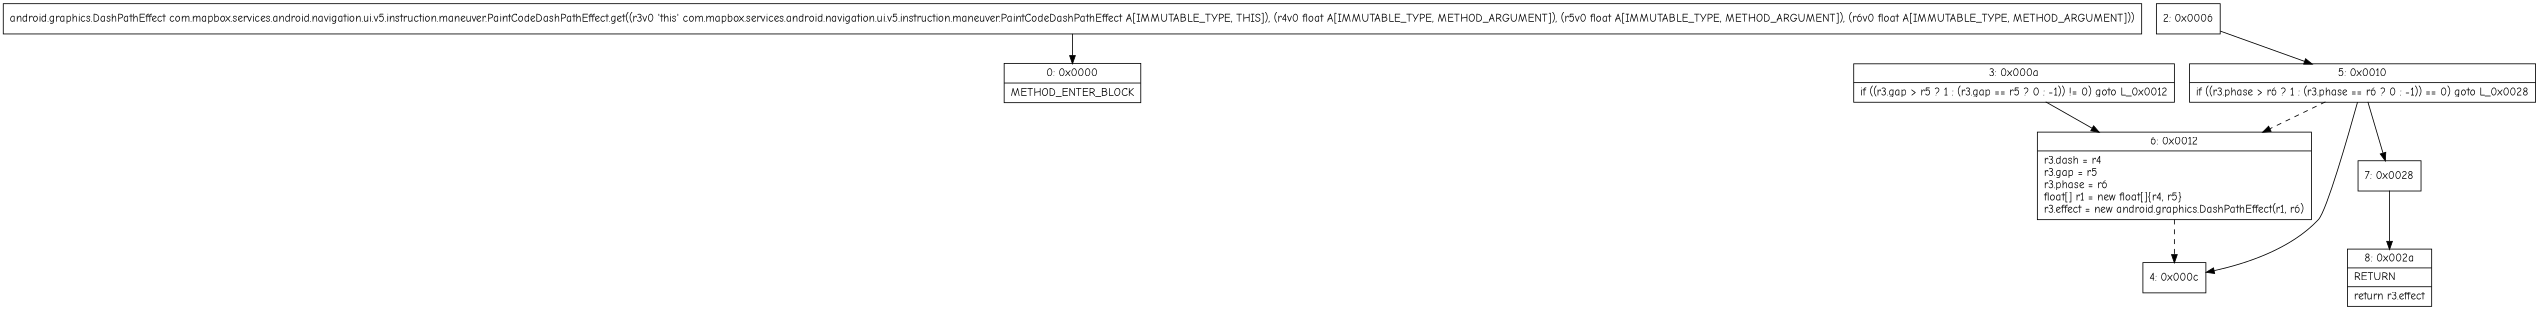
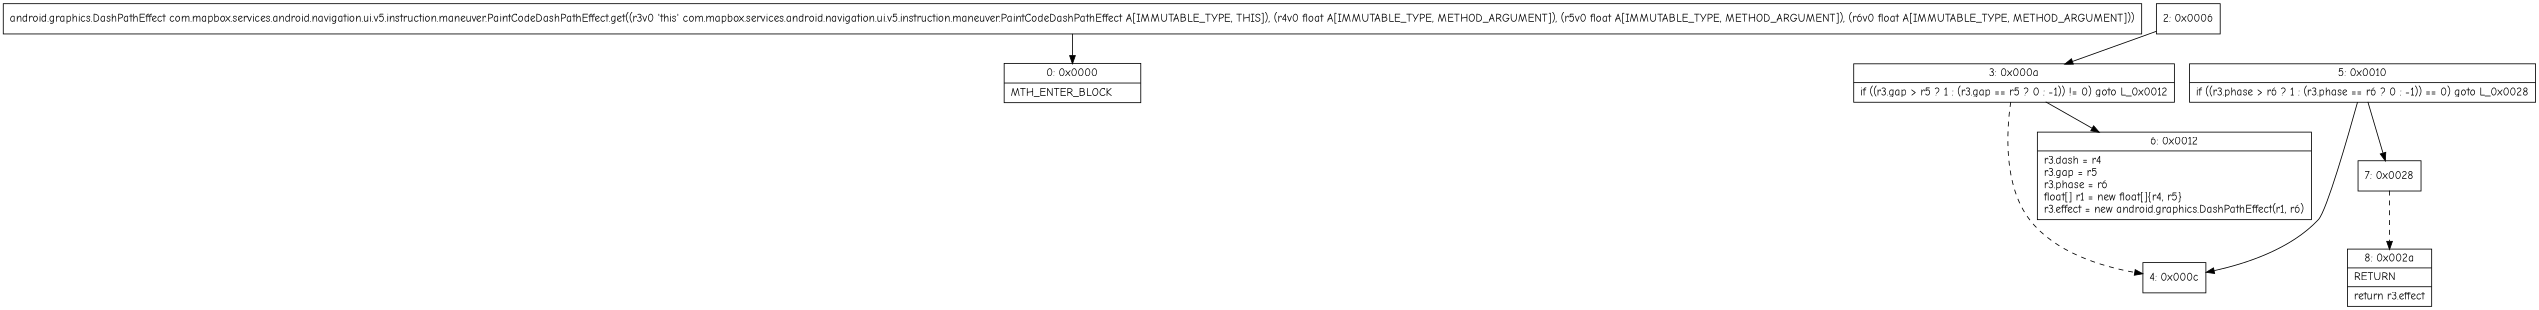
(2262, 46) -> (2115, 46)
(1072, 92) -> (1061, 92)
(2298, 115) -> none
(2390, 216) -> (2390, 216)
(2174, 237) -> (2029, 219)
